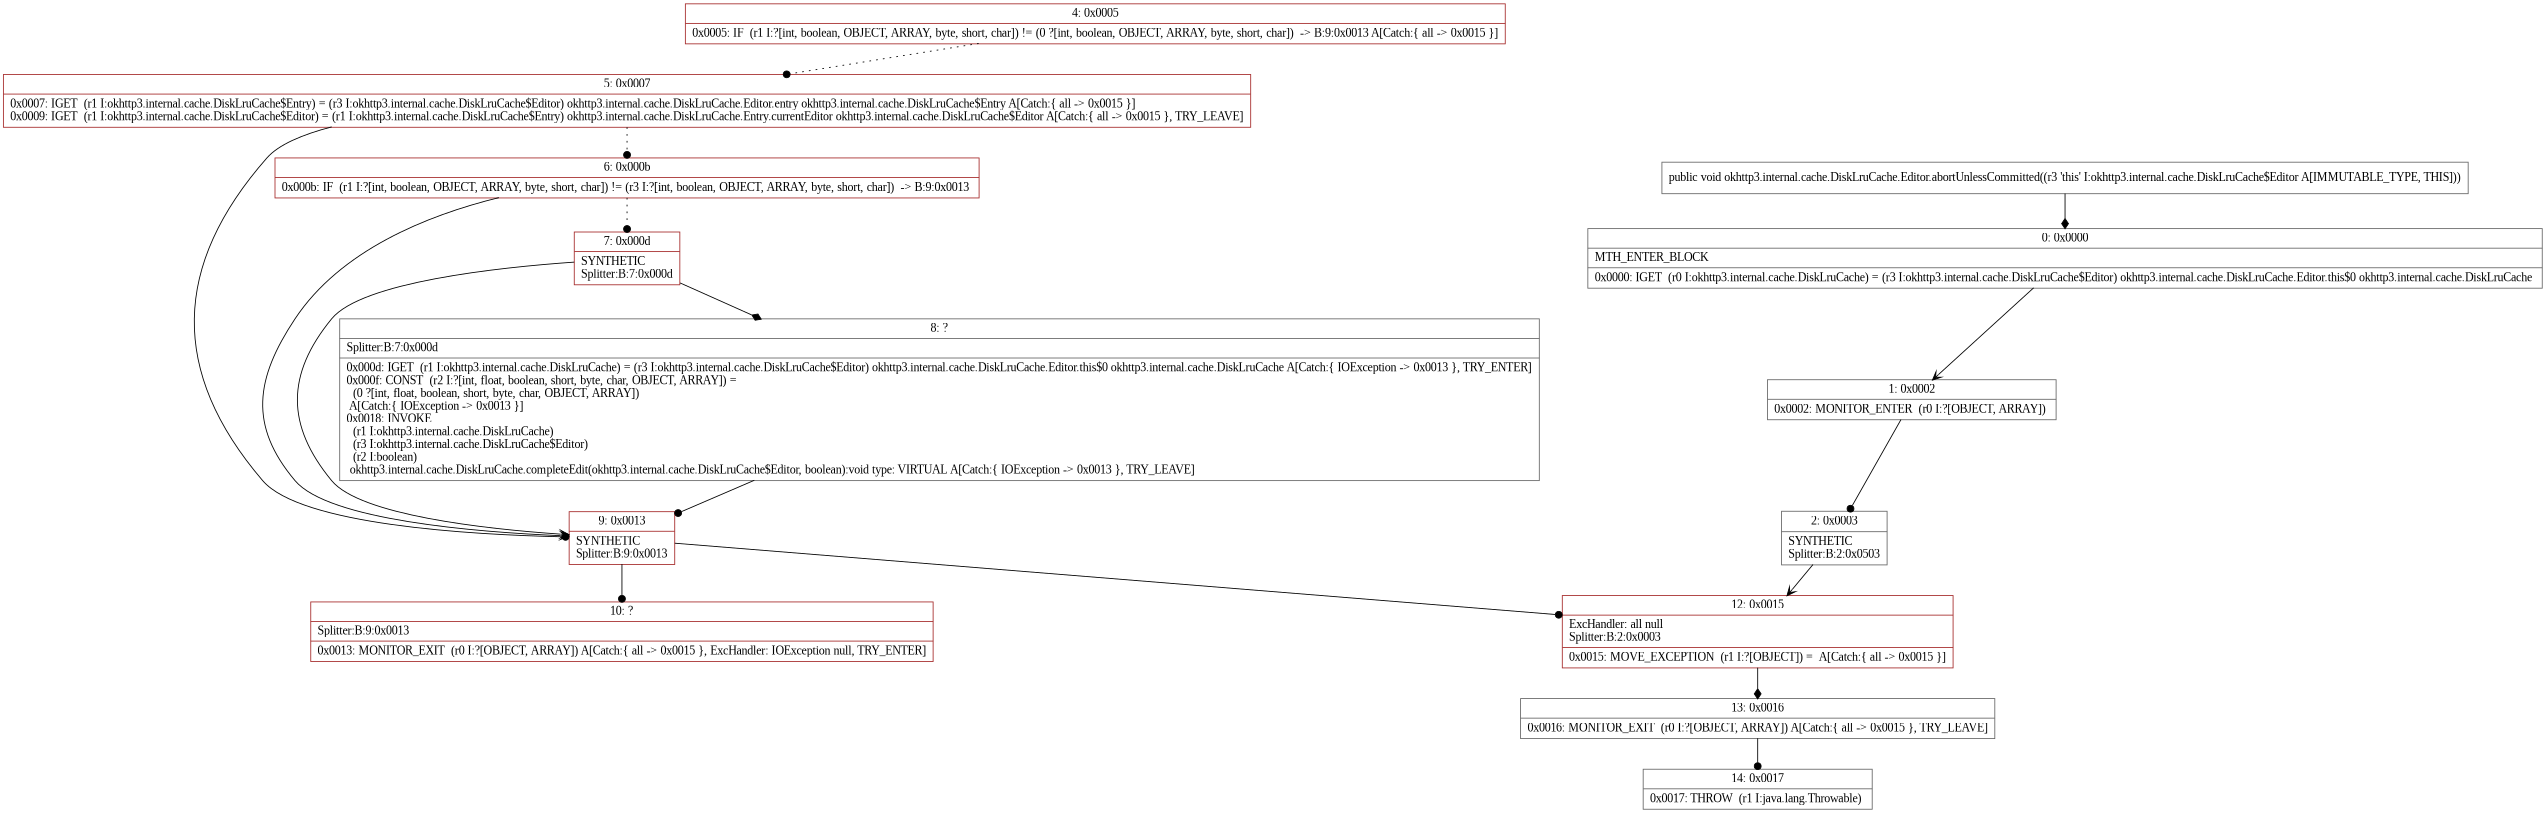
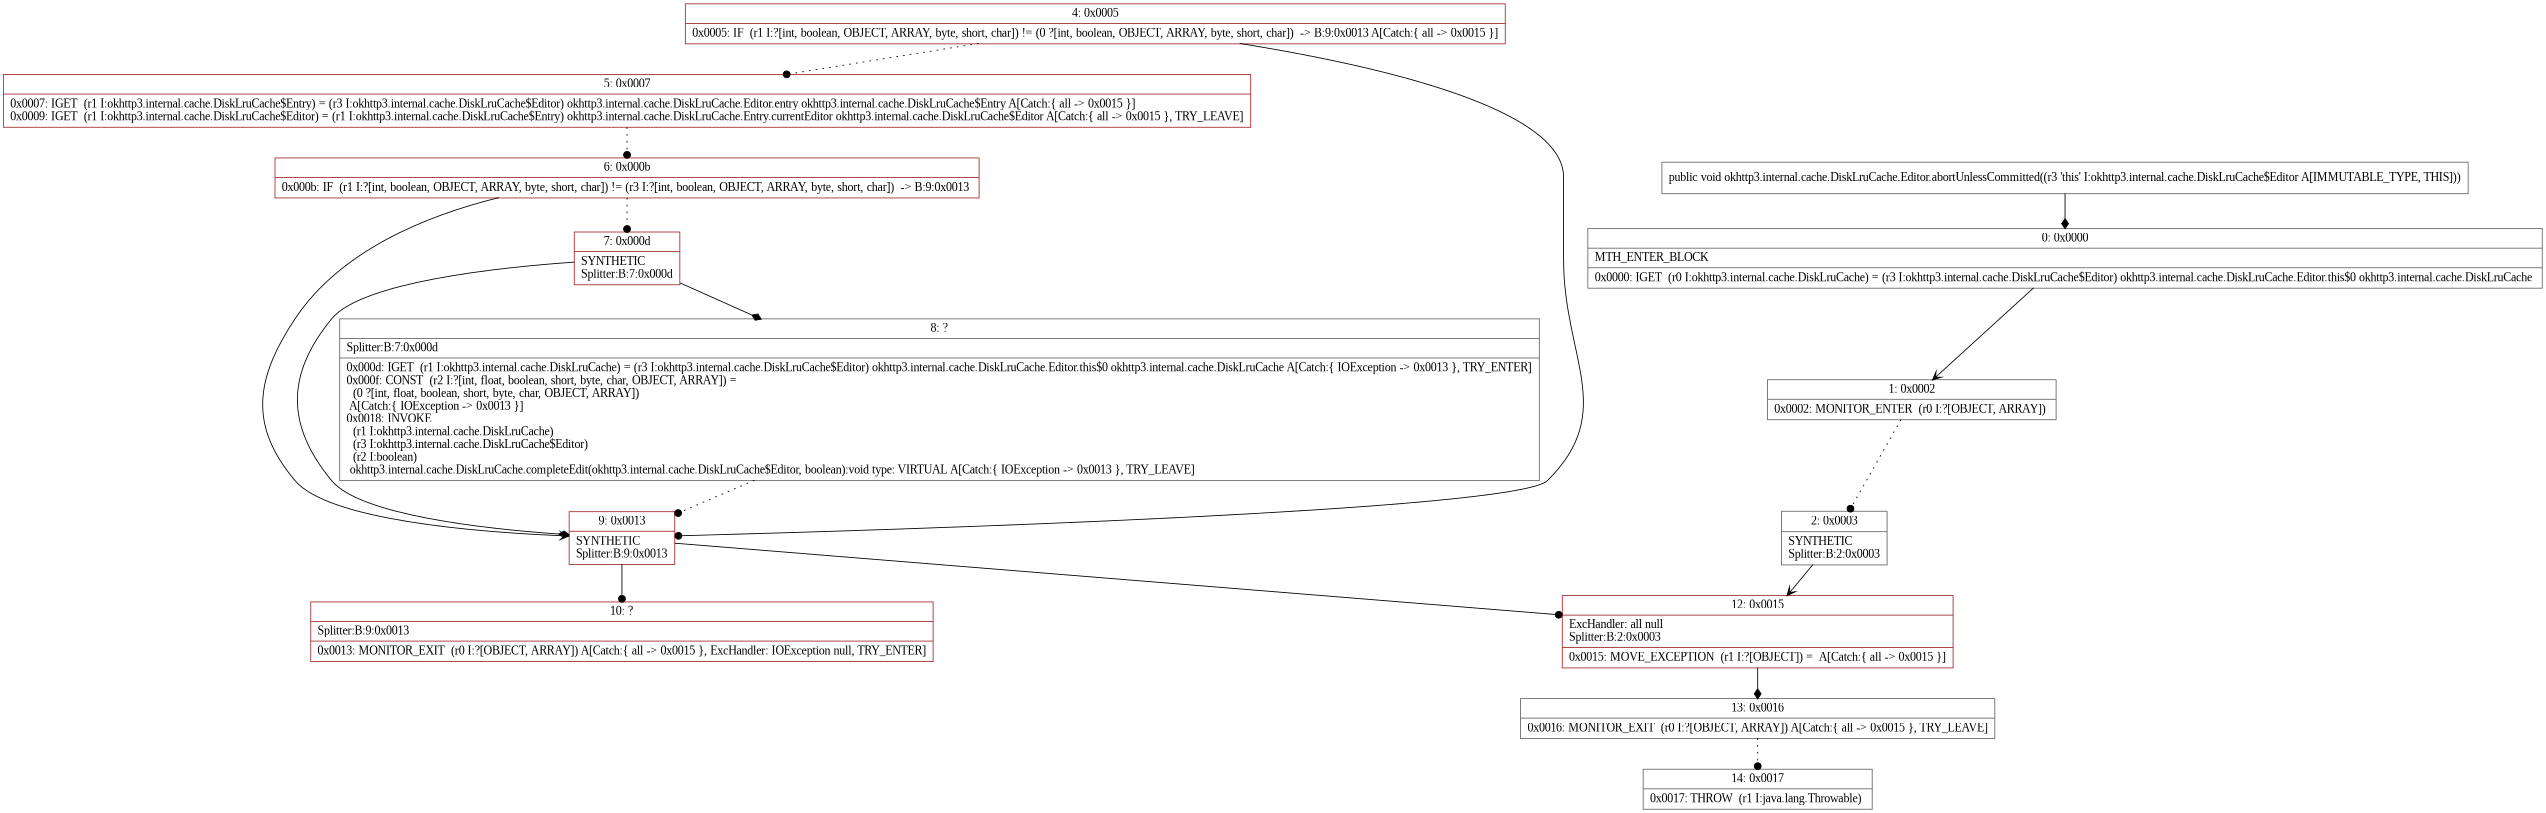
(298, 393) -> (298, 393)
(227, 430) -> (1455, 498)
(1877, 463) -> (1877, 463)
(718, 496) -> (718, 496)
(1834, 554) -> (1834, 554)
(1758, 750) -> (1758, 750)
